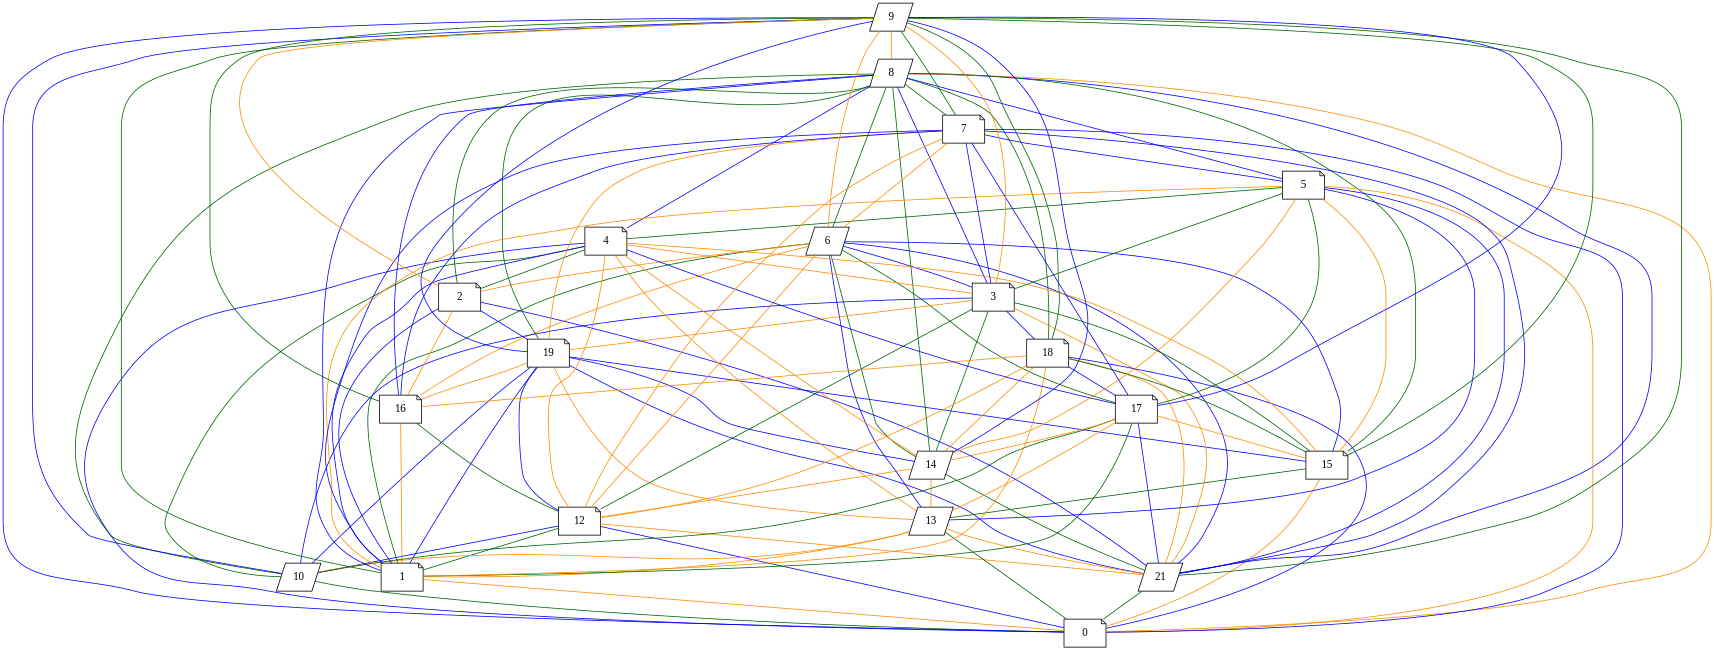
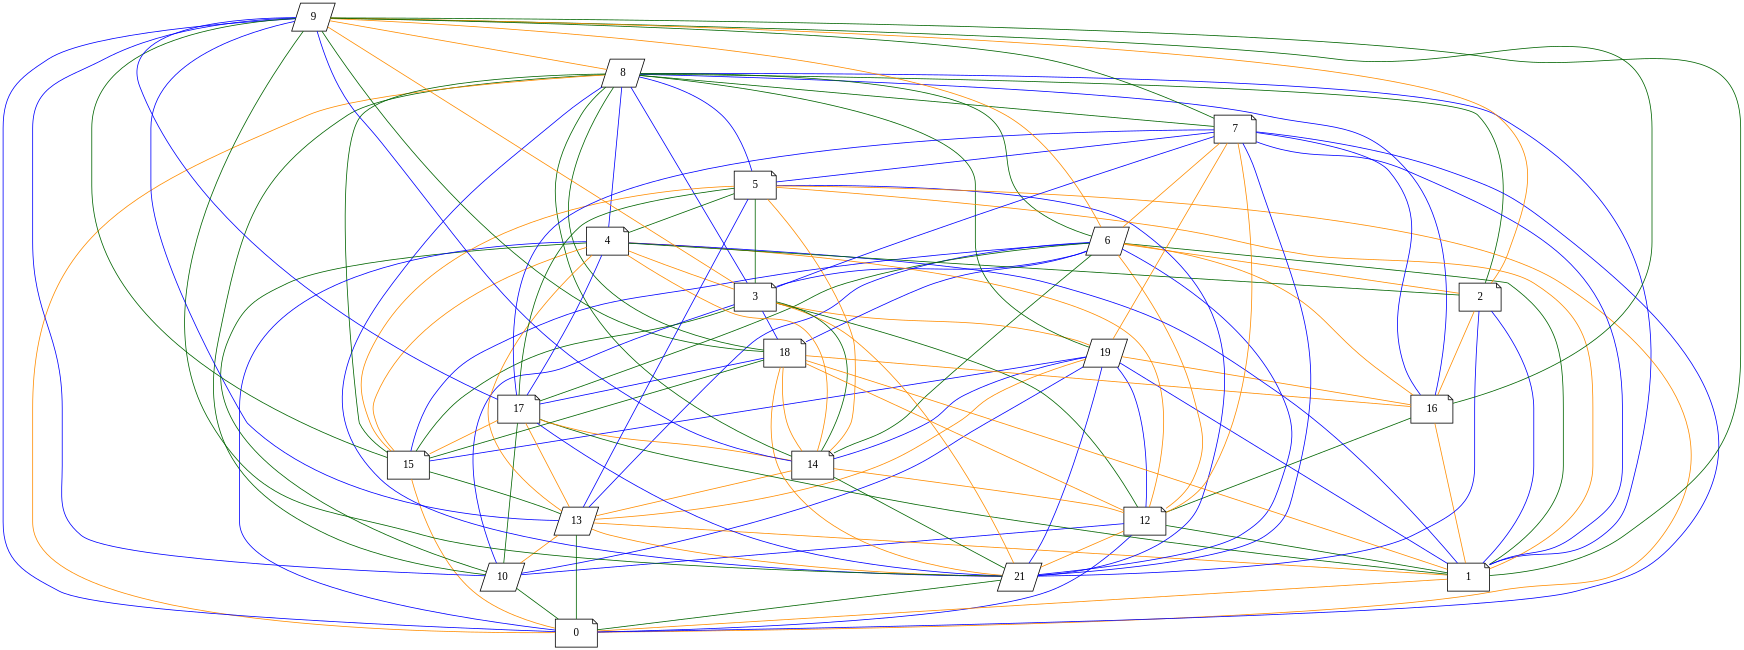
(556, 140) -> (206, 346)
(504, 325) -> none
(548, 353) -> (1105, 353)
(931, 465) -> (813, 465)
(1361, 471) -> (942, 281)
